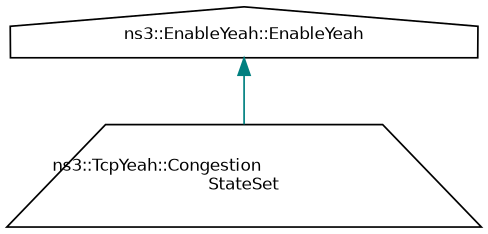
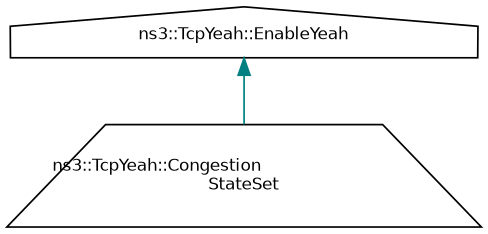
(244, 35) -> (244, 35)
